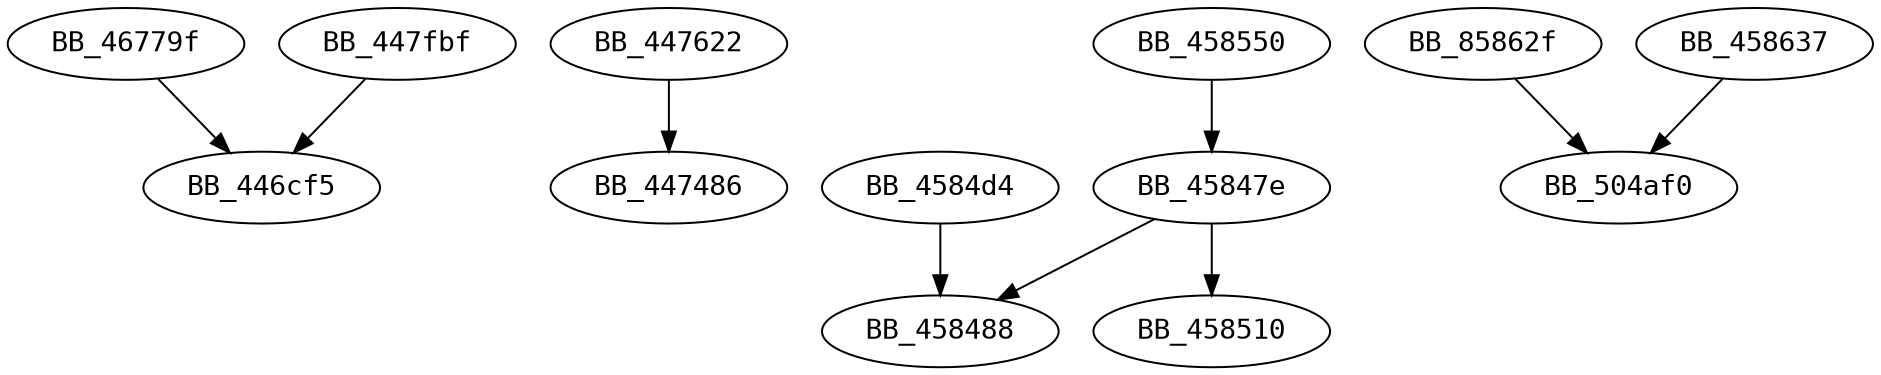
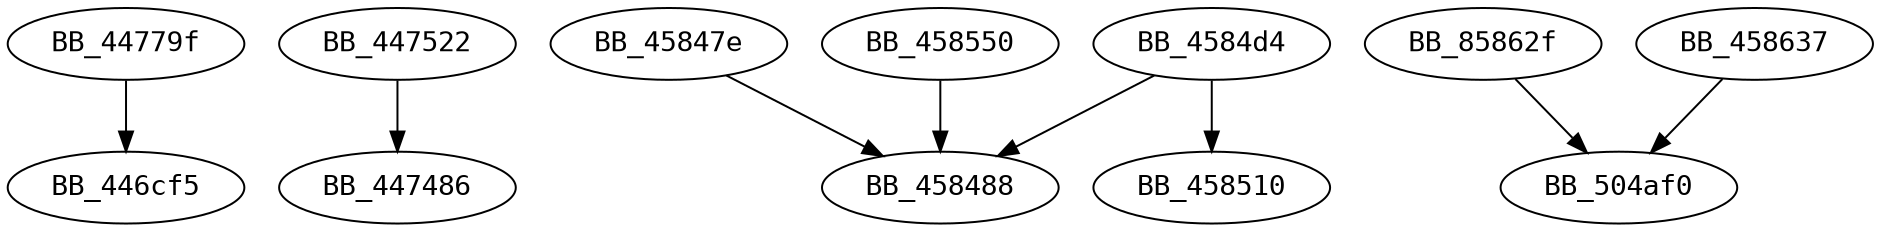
(126, 44) -> (126, 44)
(397, 44) -> none
(669, 44) -> (397, 44)
(1212, 106) -> (940, 106)
(1212, 250) -> (1212, 106)
